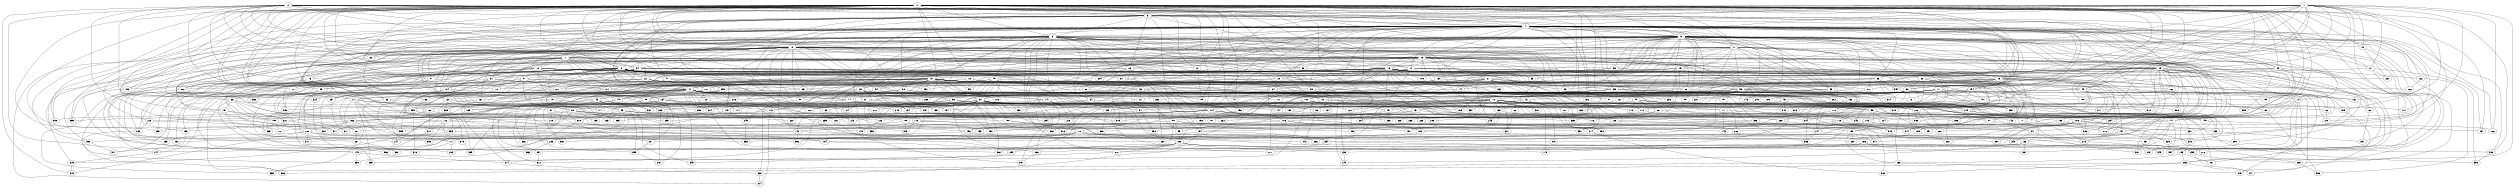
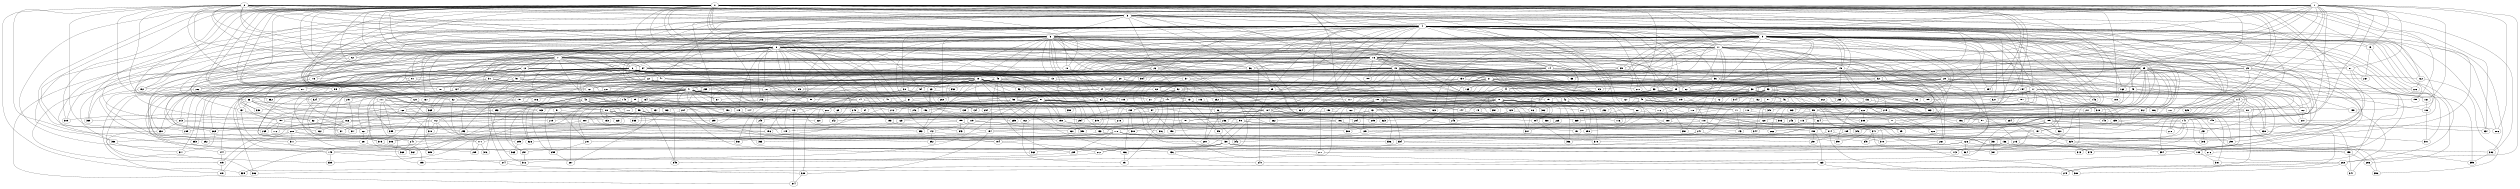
(21, 135) -> (41, 121)
